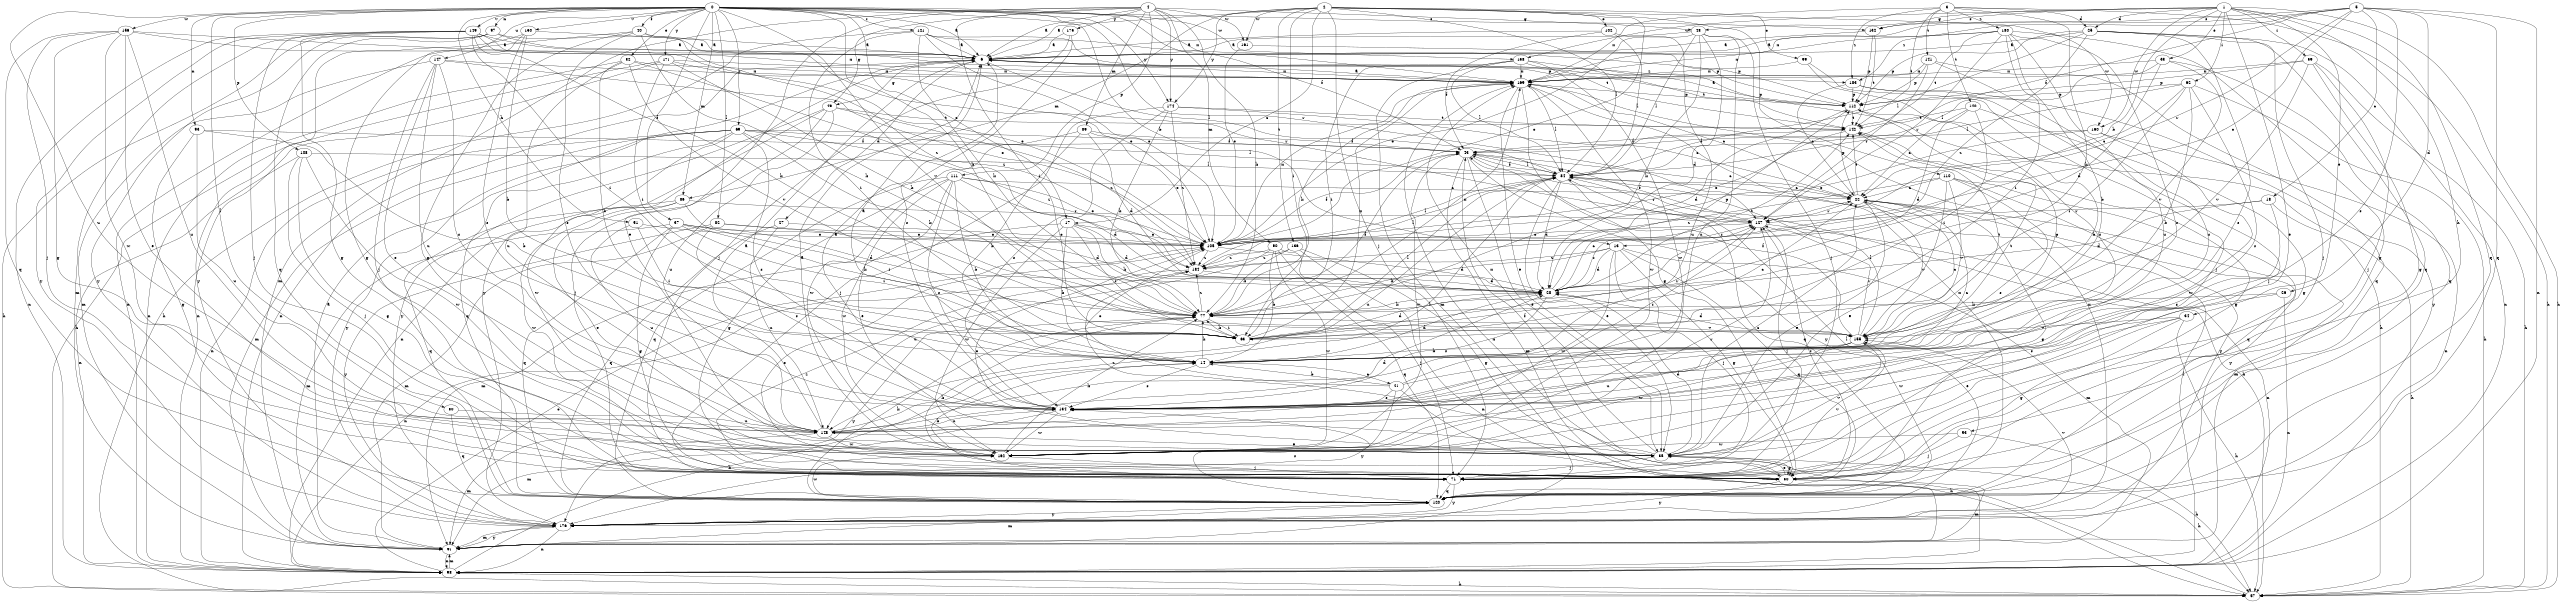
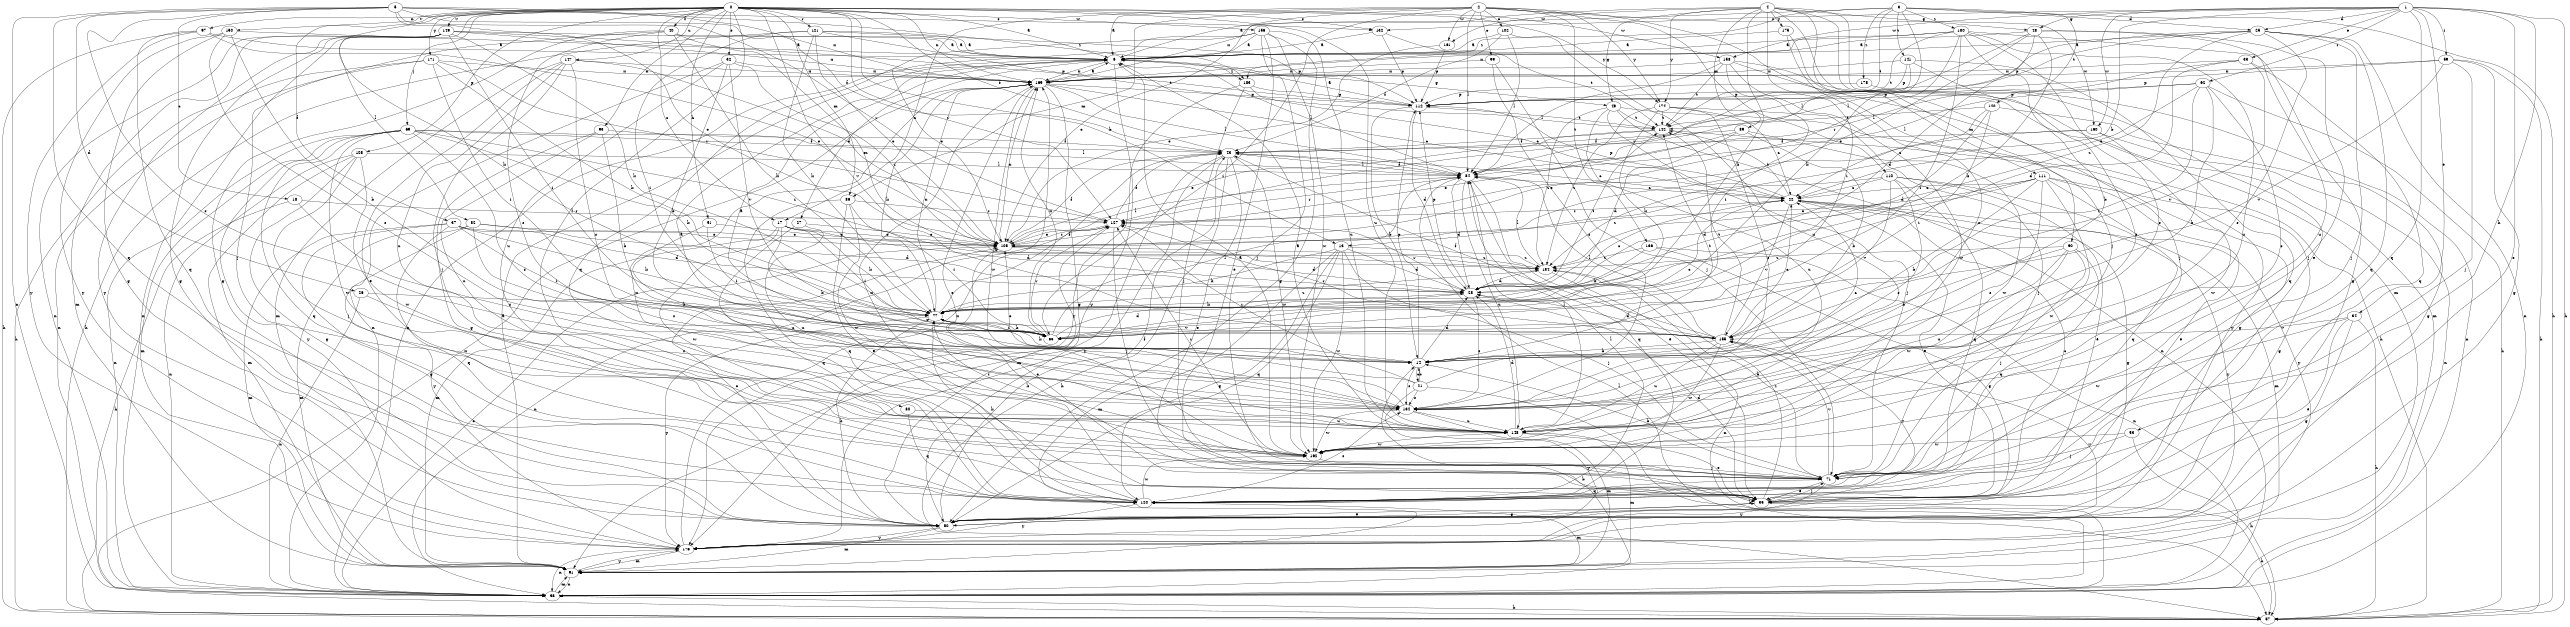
none -> (1864, 83)
(1931, 261) -> none
(807, 375) -> (1758, 375)
none -> (281, 422)
none -> (1796, 491)
